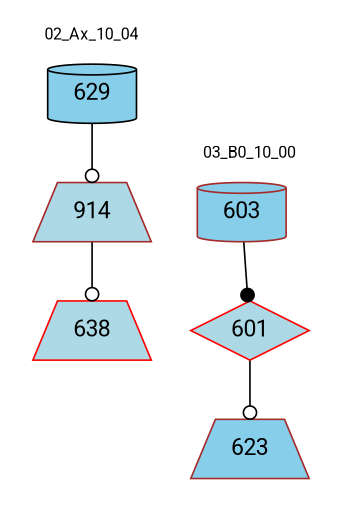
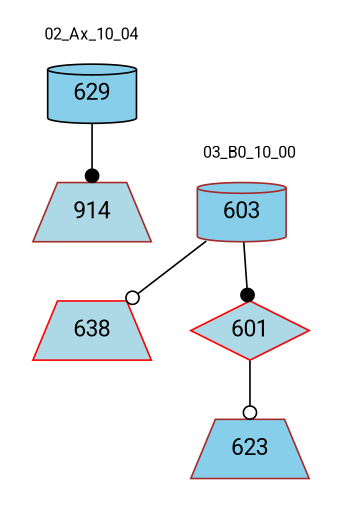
(92, 146) -> (92, 146)
(92, 265) -> (189, 254)
